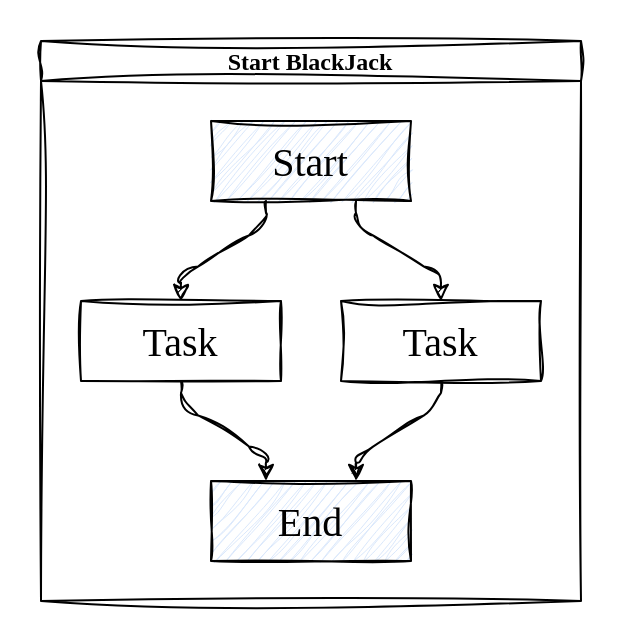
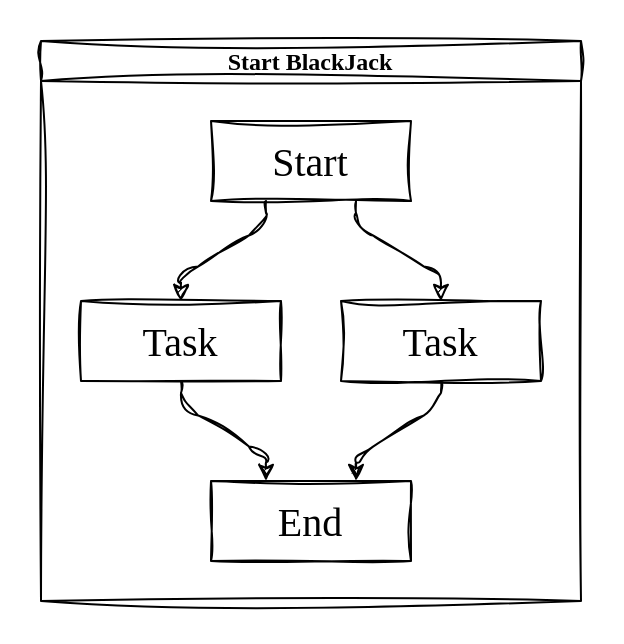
(311, 161) -> (311, 161)
(311, 521) -> (311, 521)
